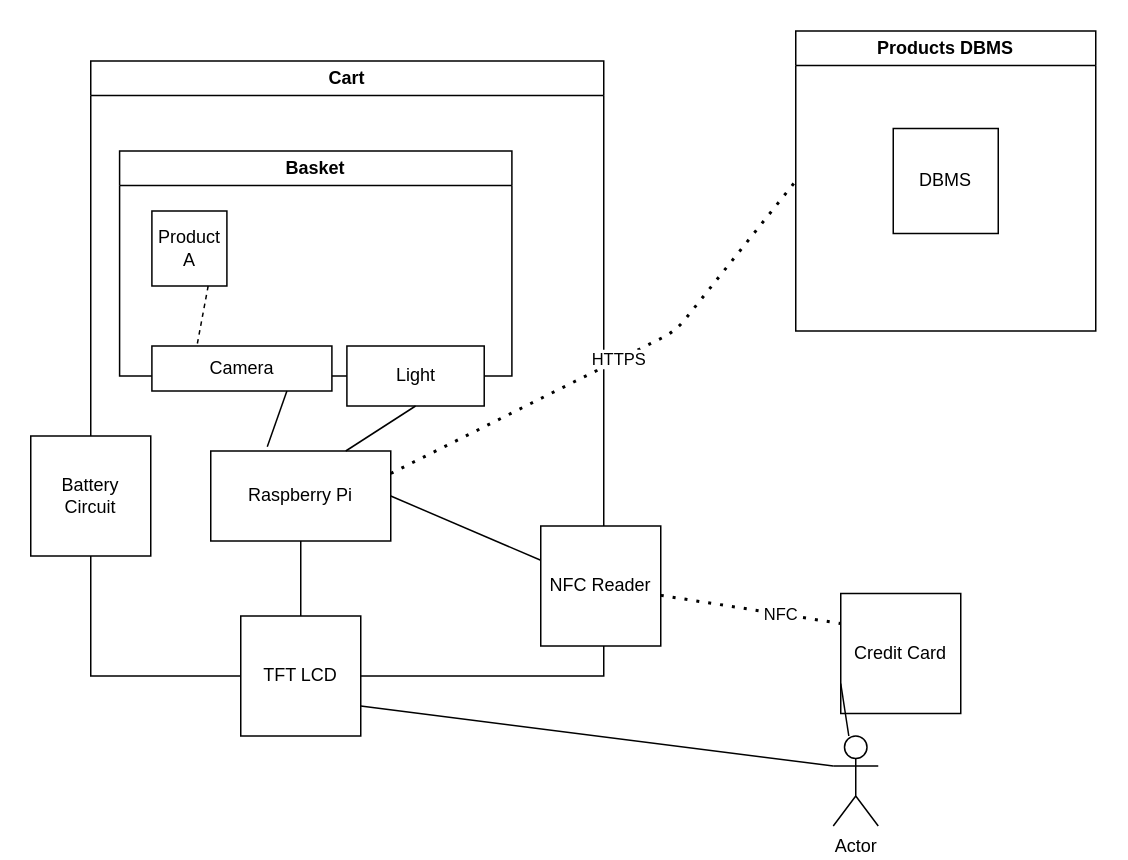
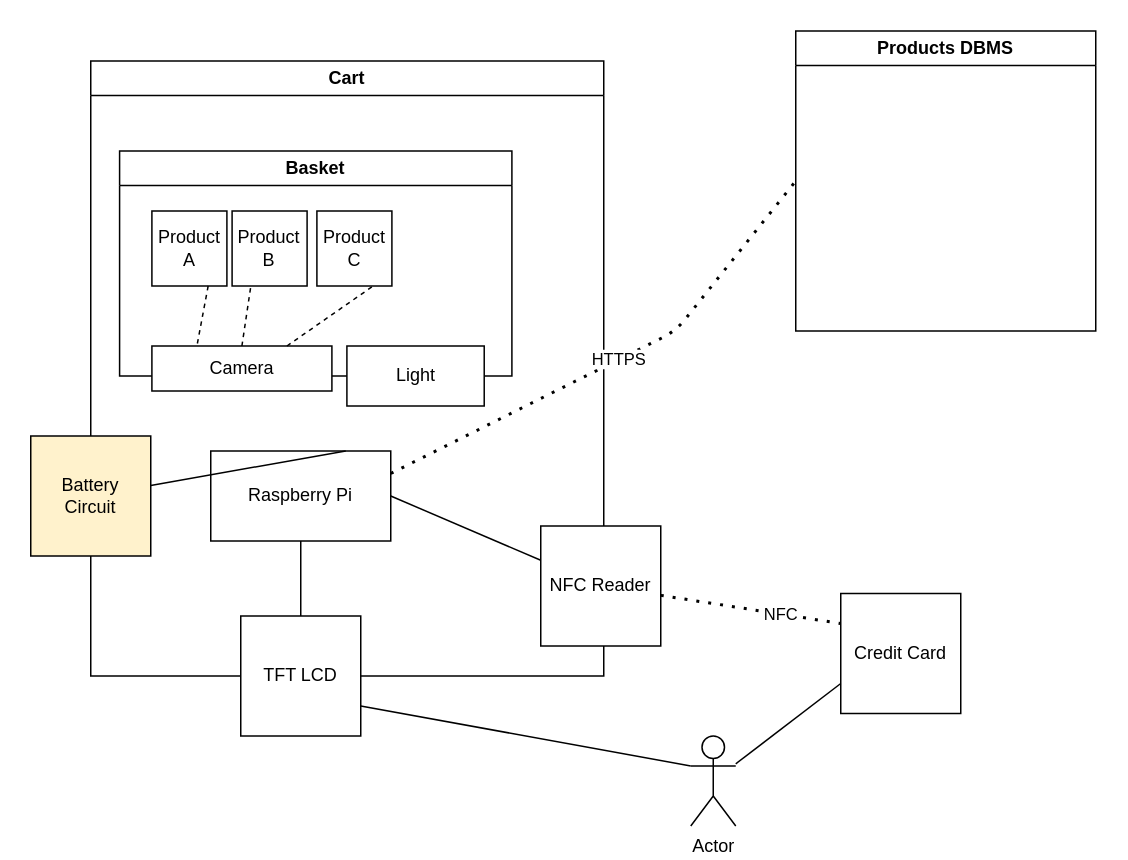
(946, 181) -> none
none -> (270, 248)
none -> (354, 248)
none -> (246, 316)
none -> (330, 316)
(277, 419) -> none
(380, 429) -> (248, 468)
(91, 496) -> (91, 496)
(856, 781) -> (713, 781)
